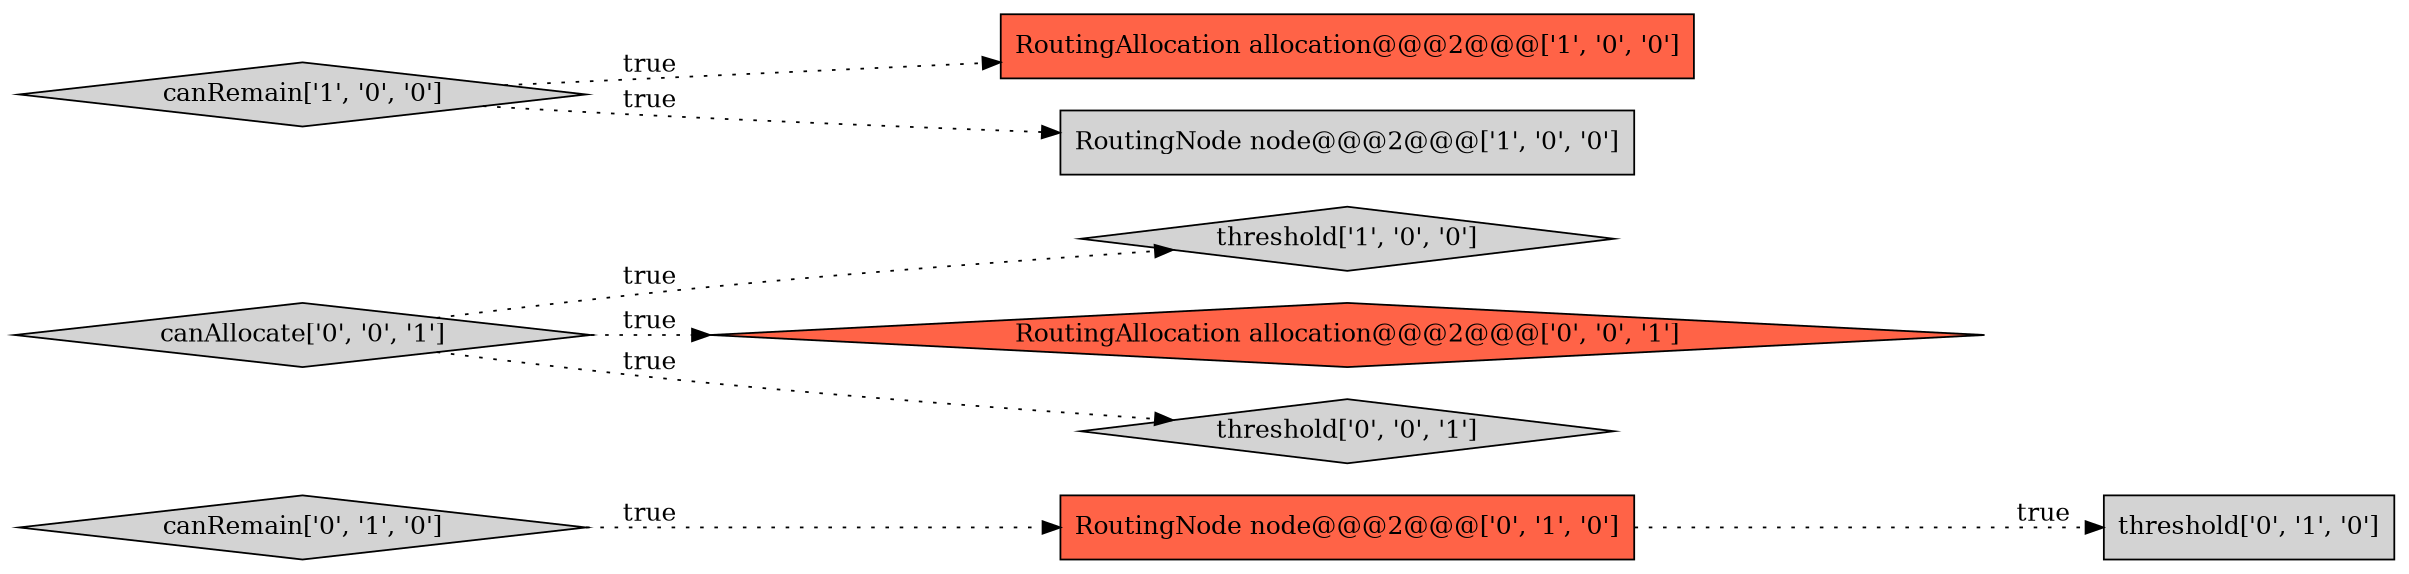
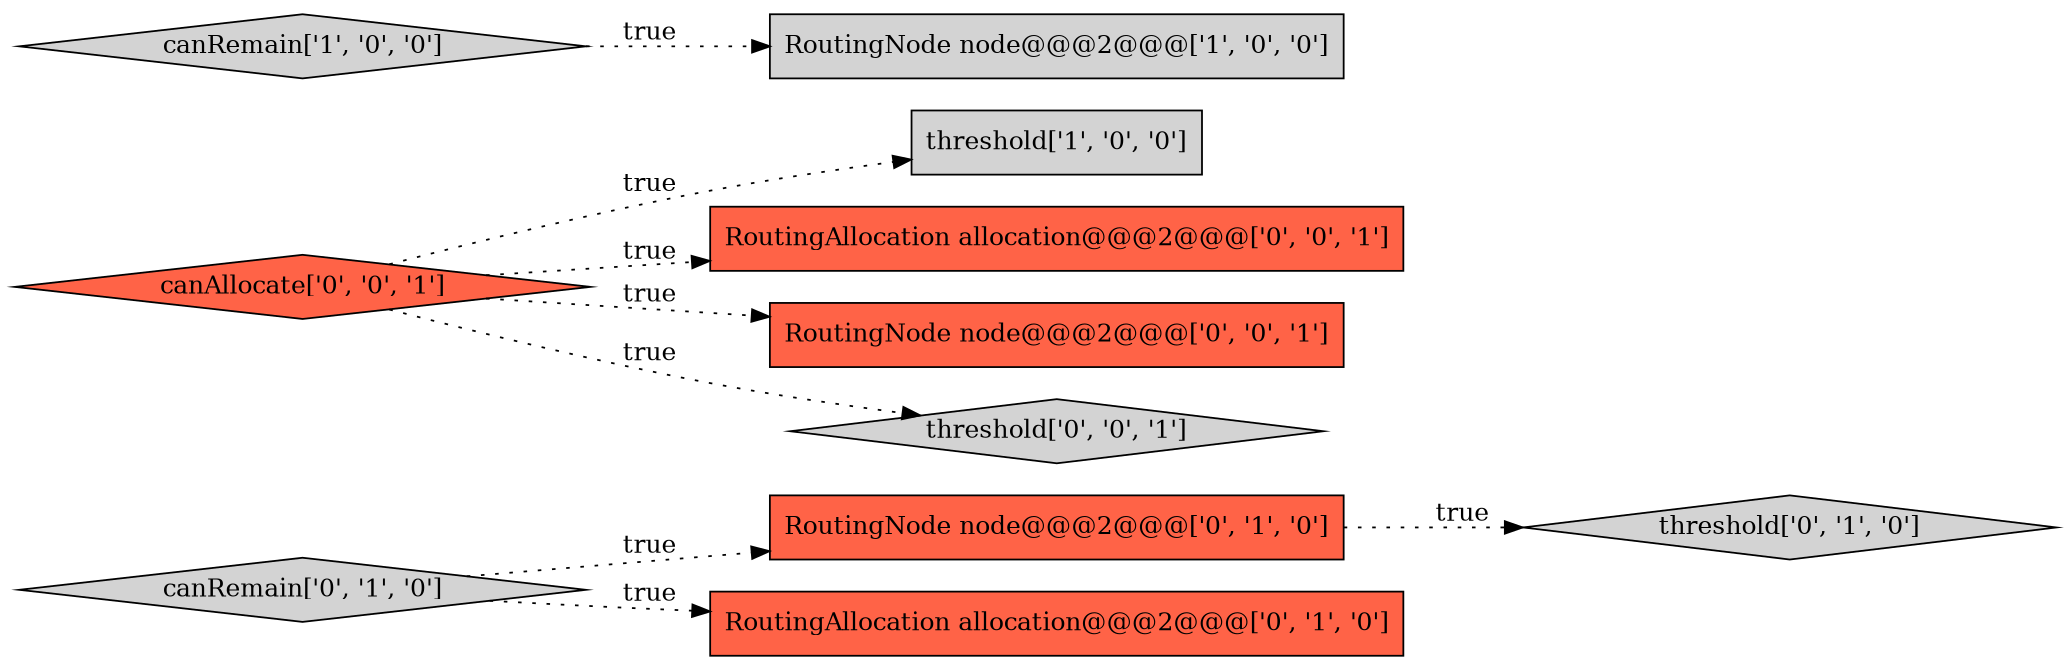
(1347, 46) -> none
(1347, 239) -> (1057, 143)
(303, 335) -> (303, 287)
none -> (1057, 335)
(1347, 335) -> (1057, 239)
(2249, 527) -> (1790, 527)
none -> (1057, 624)
